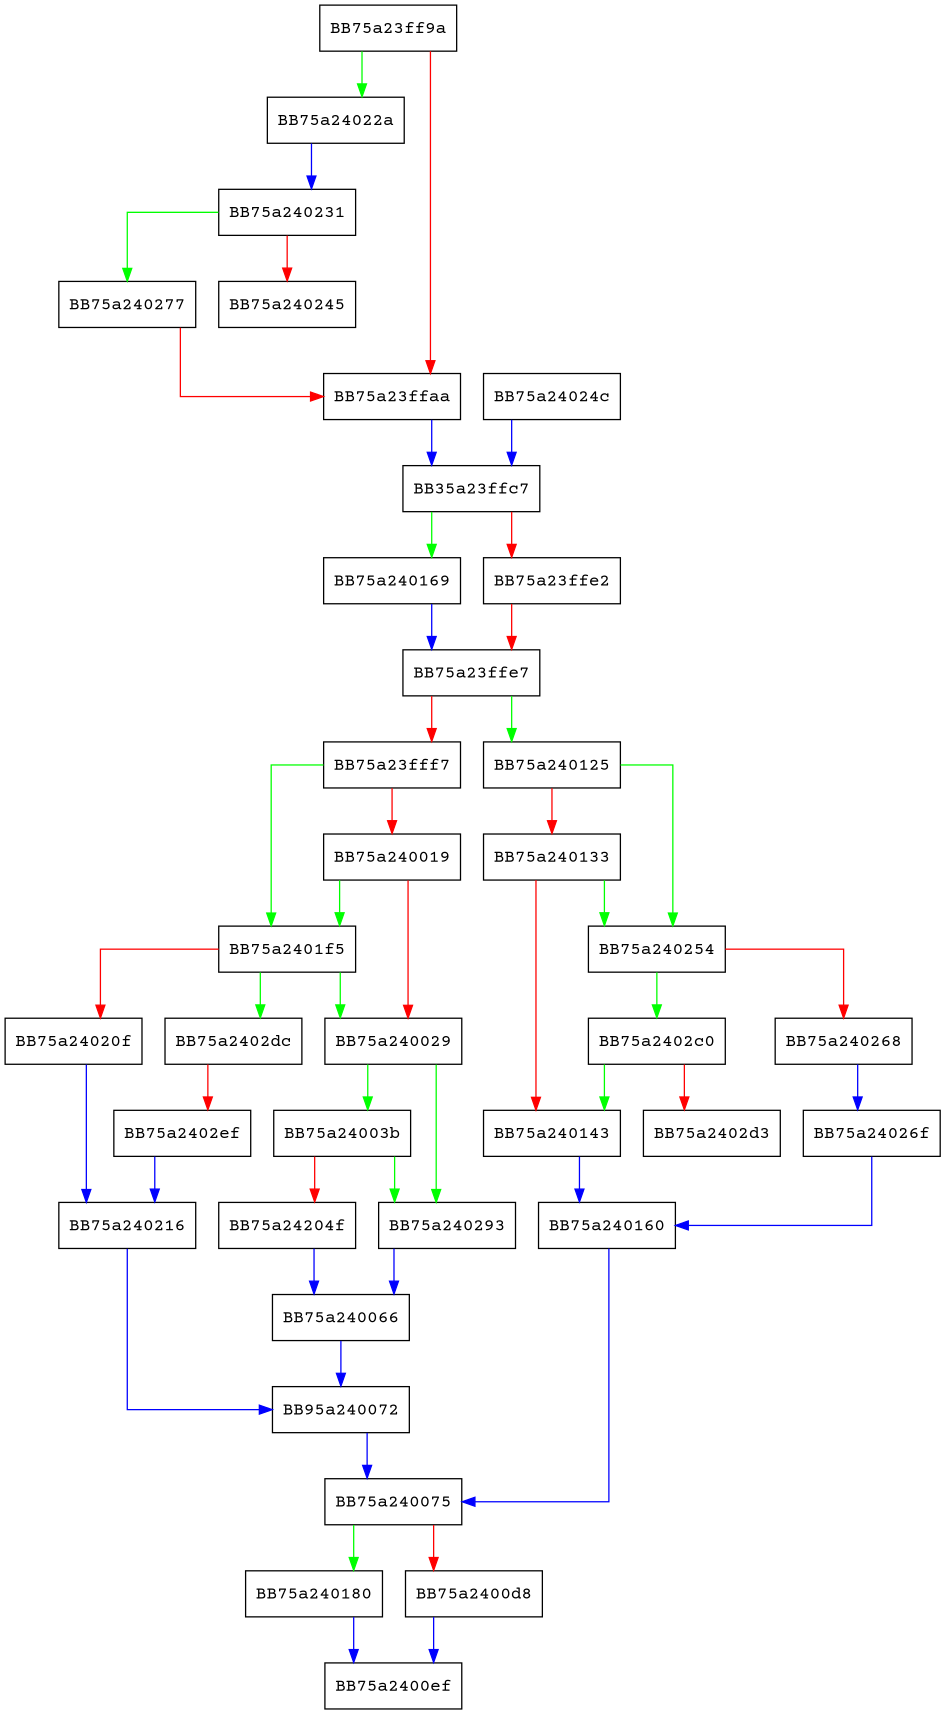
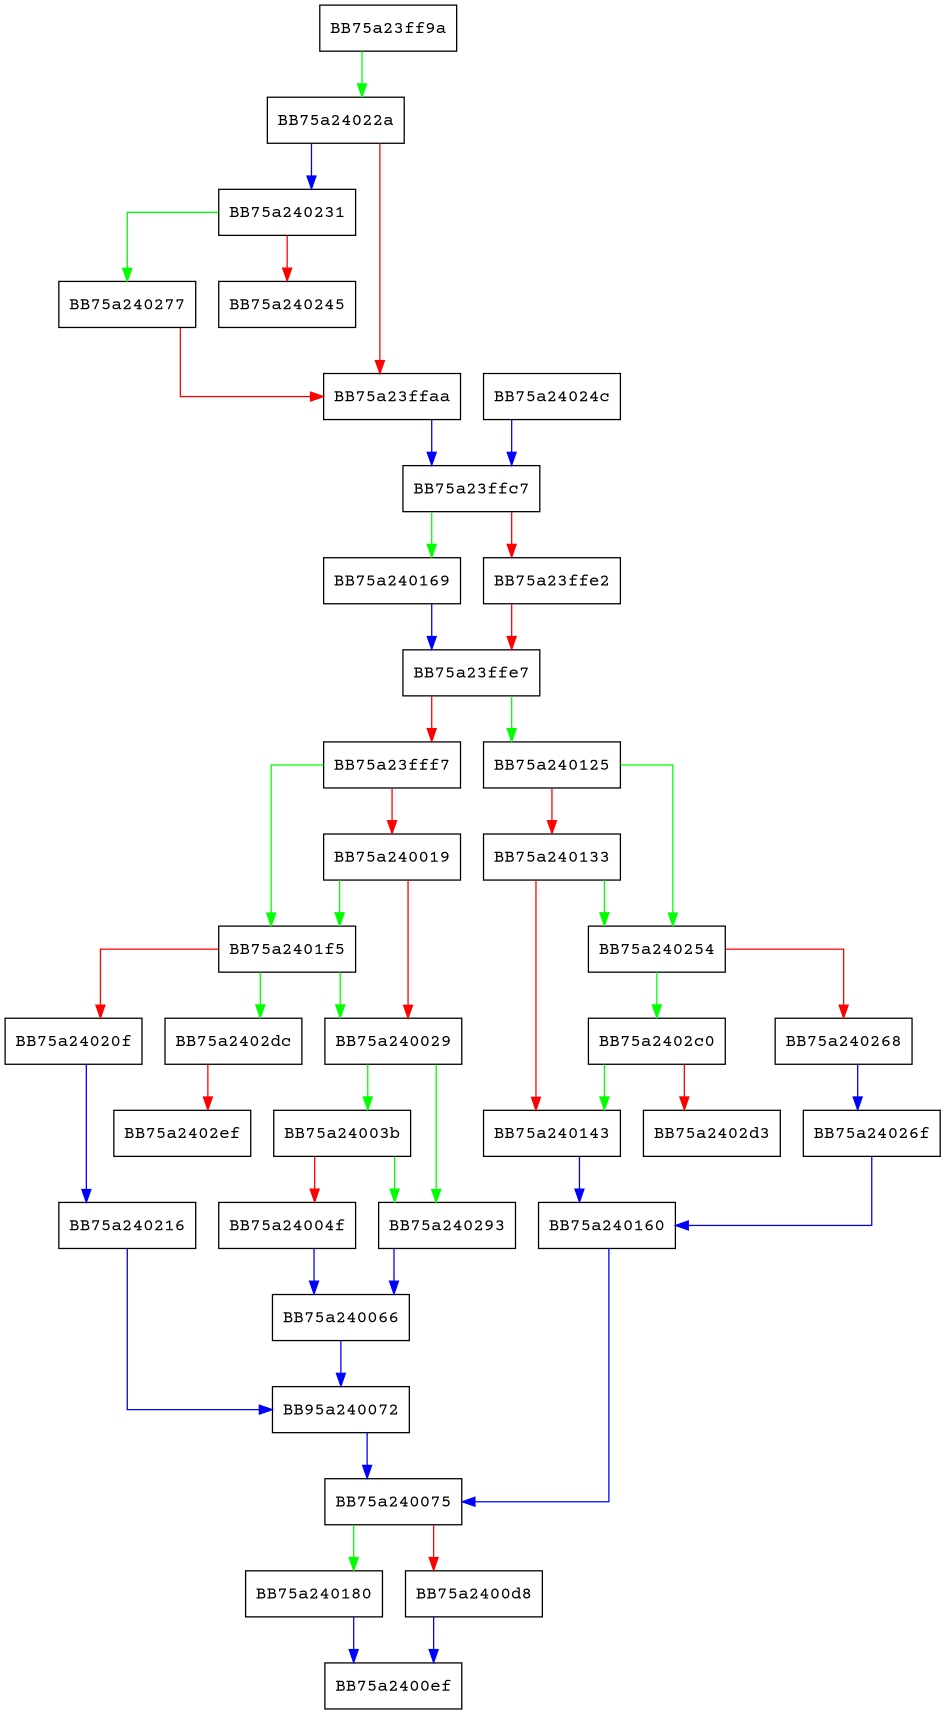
(430, 206) -> (380, 252)
(471, 489) -> (471, 489)
(155, 1173) -> none
(287, 1225) -> (287, 1225)
